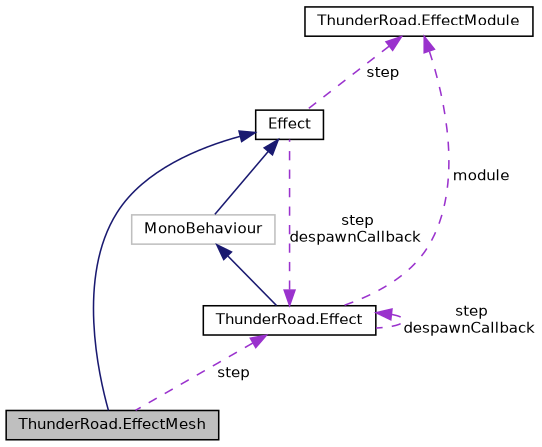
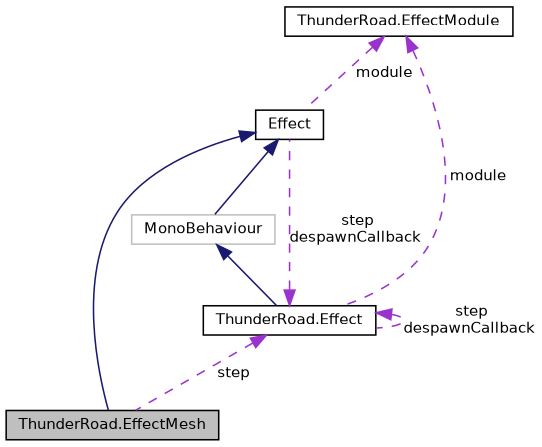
(381, 73) -> (382, 73)
